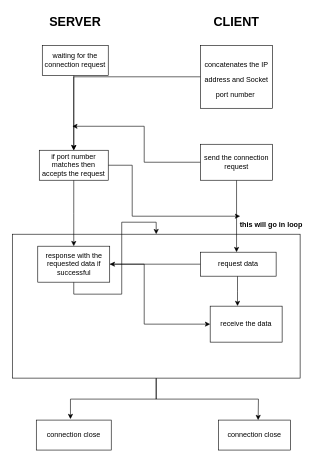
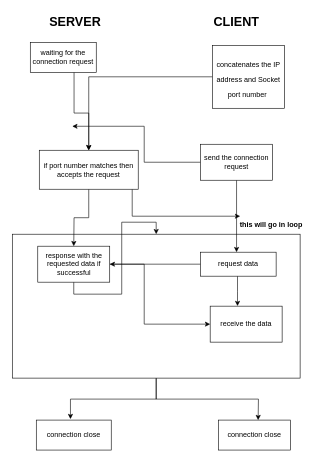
(75, 60) -> (63, 57)
(237, 77) -> (249, 77)
(74, 165) -> (89, 170)
